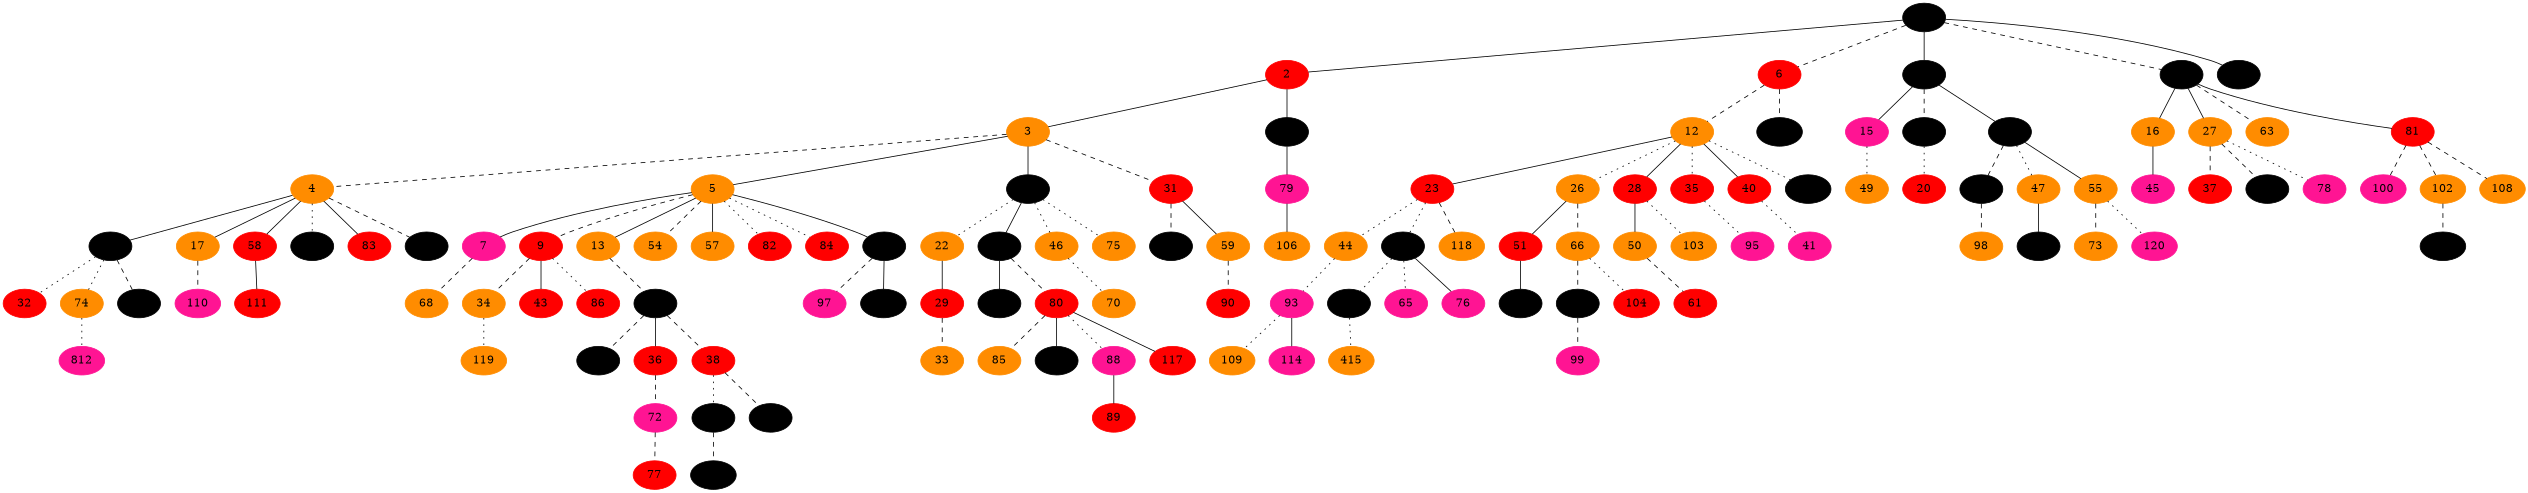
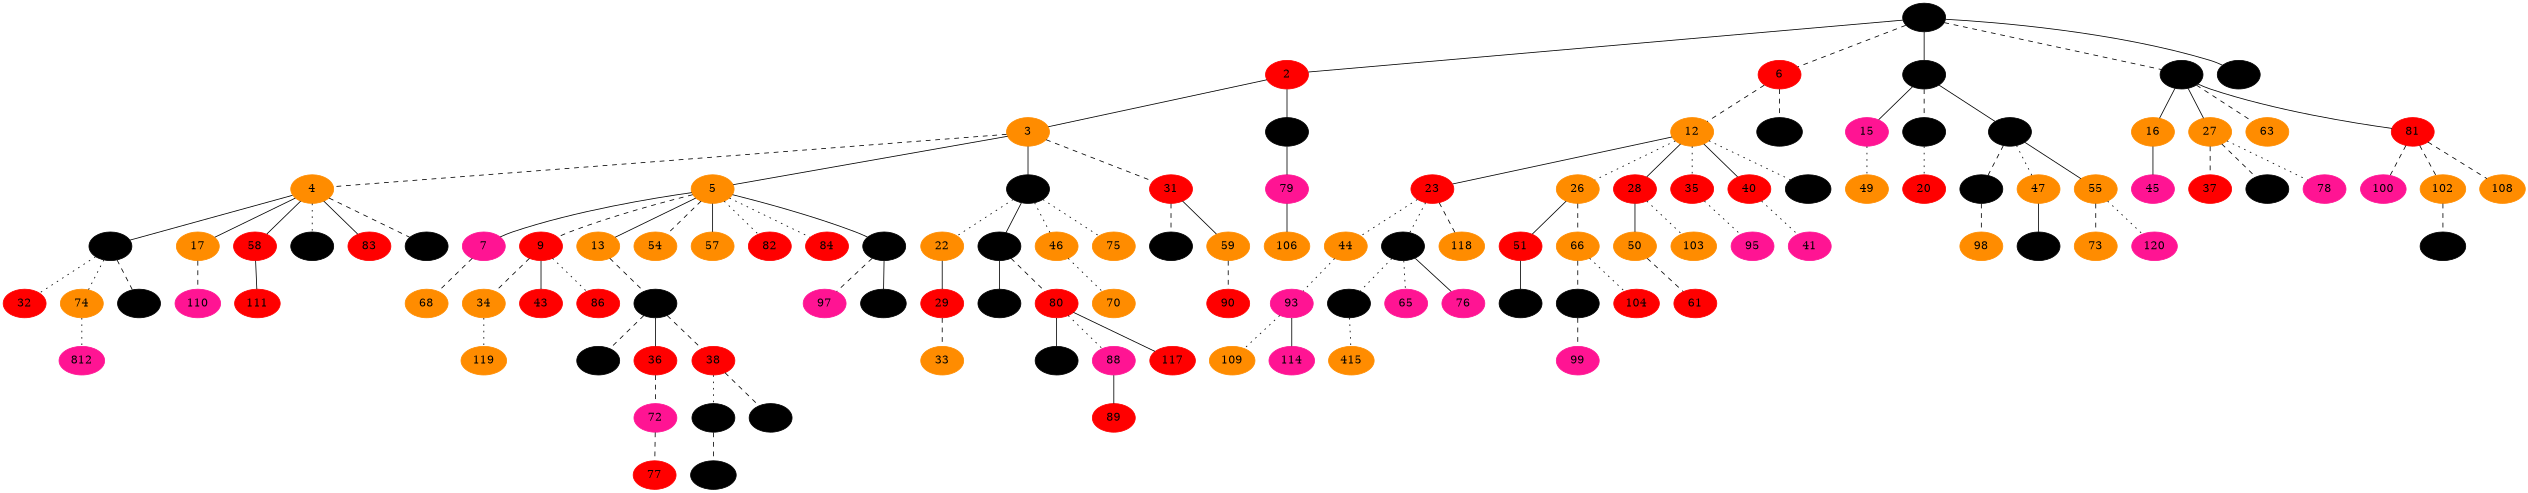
(999, 361) -> none
